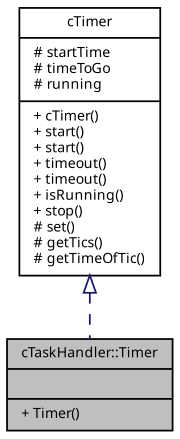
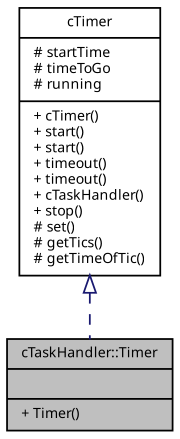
(79, 195) -> (89, 195)
